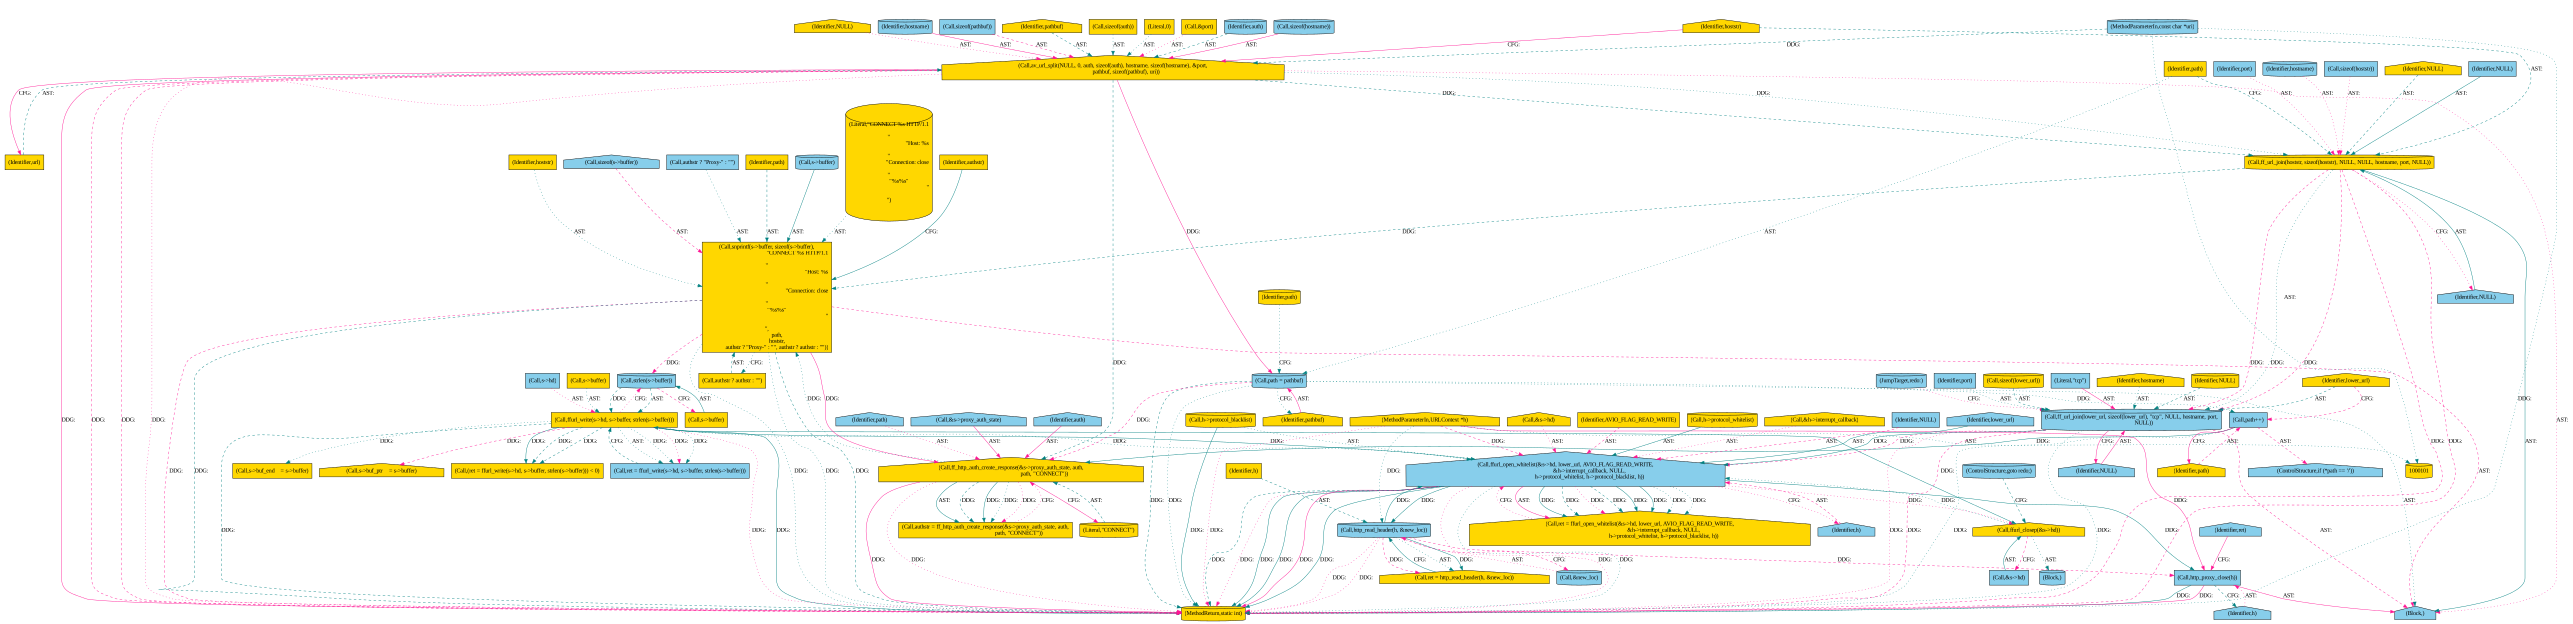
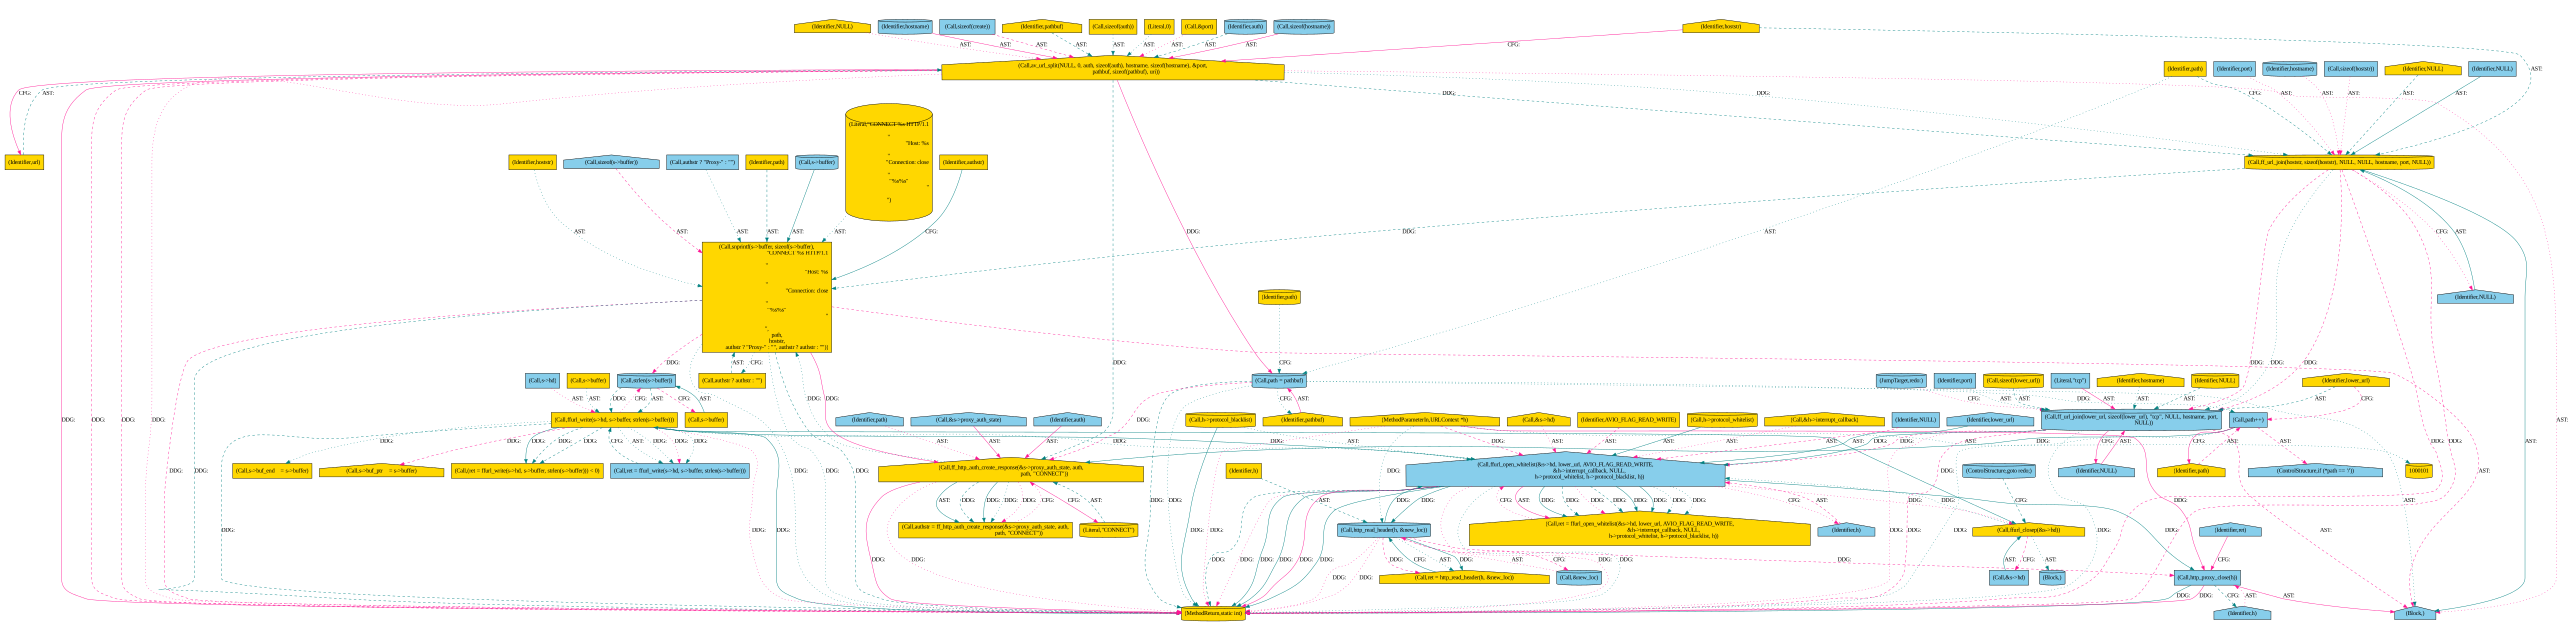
(967, 27) -> (967, 27)
(2153, 27) -> none
